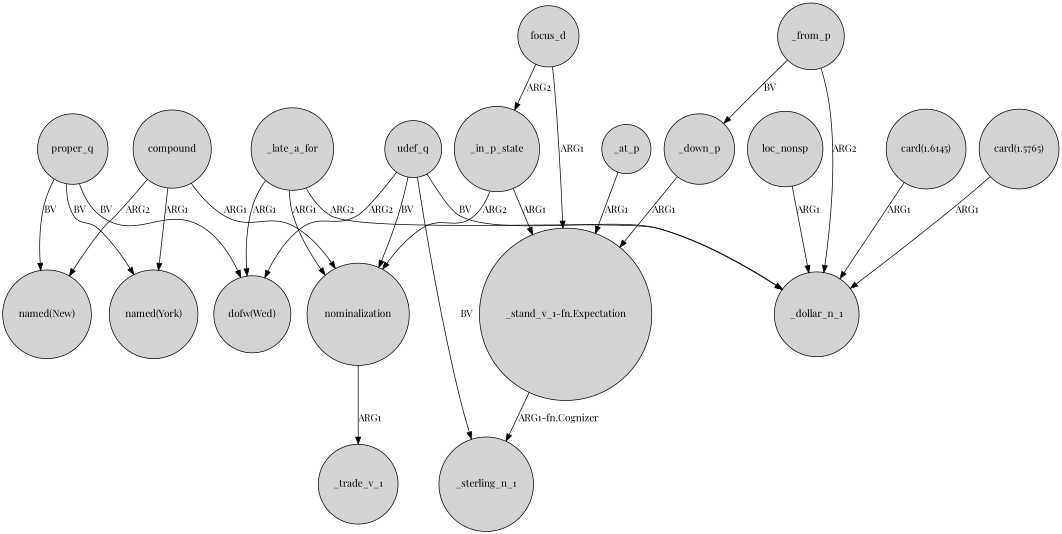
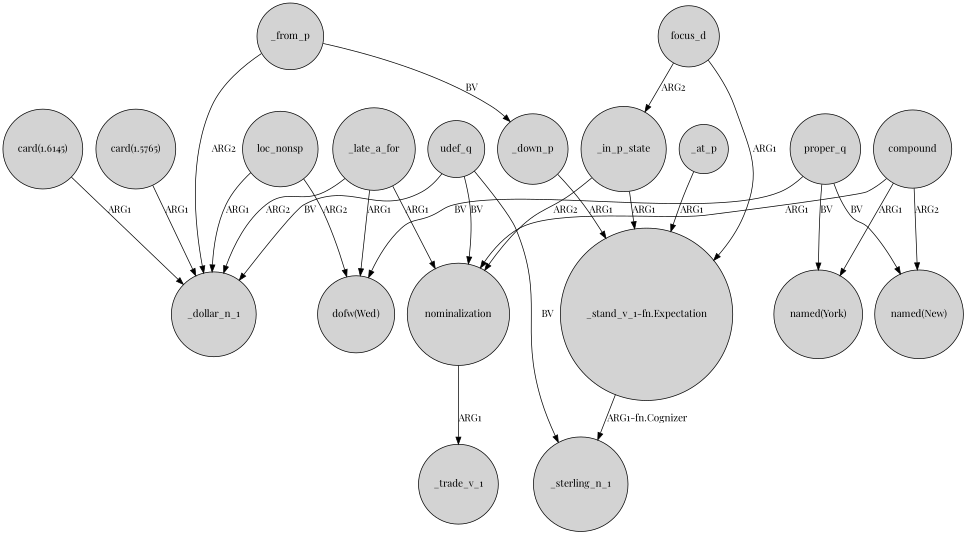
(331, 221) -> (328, 223)
